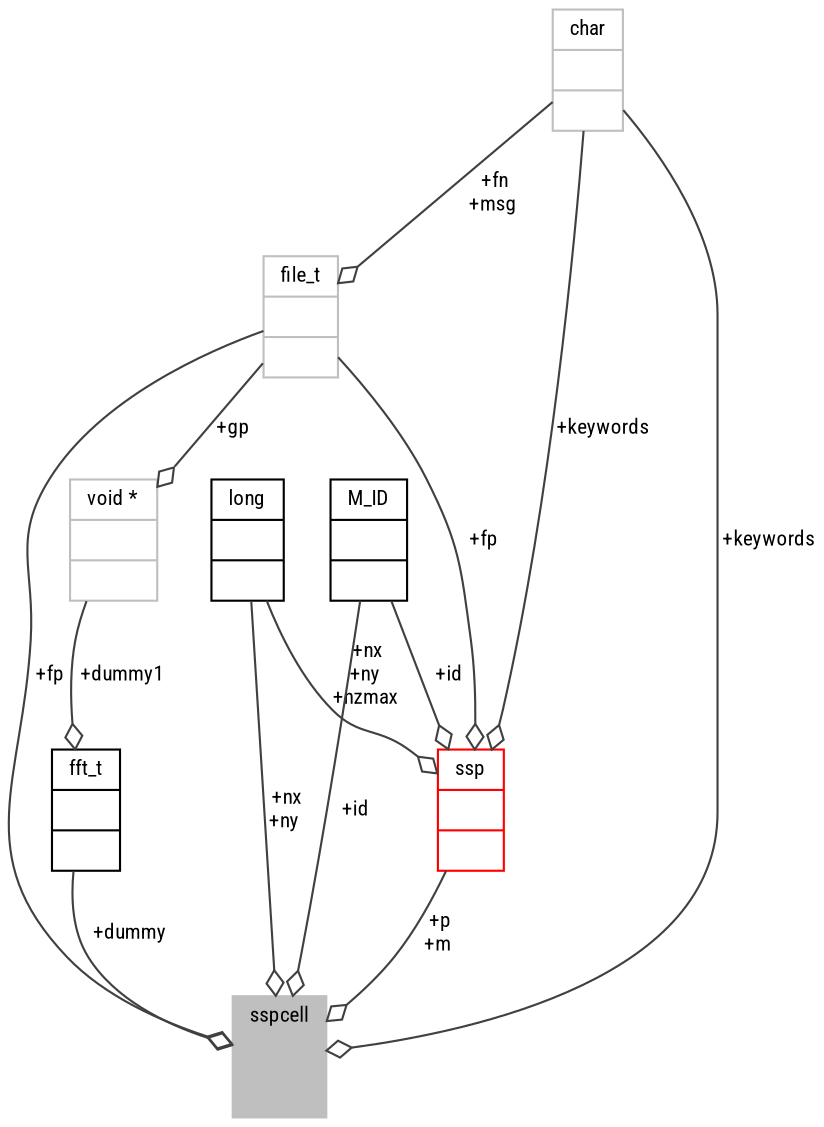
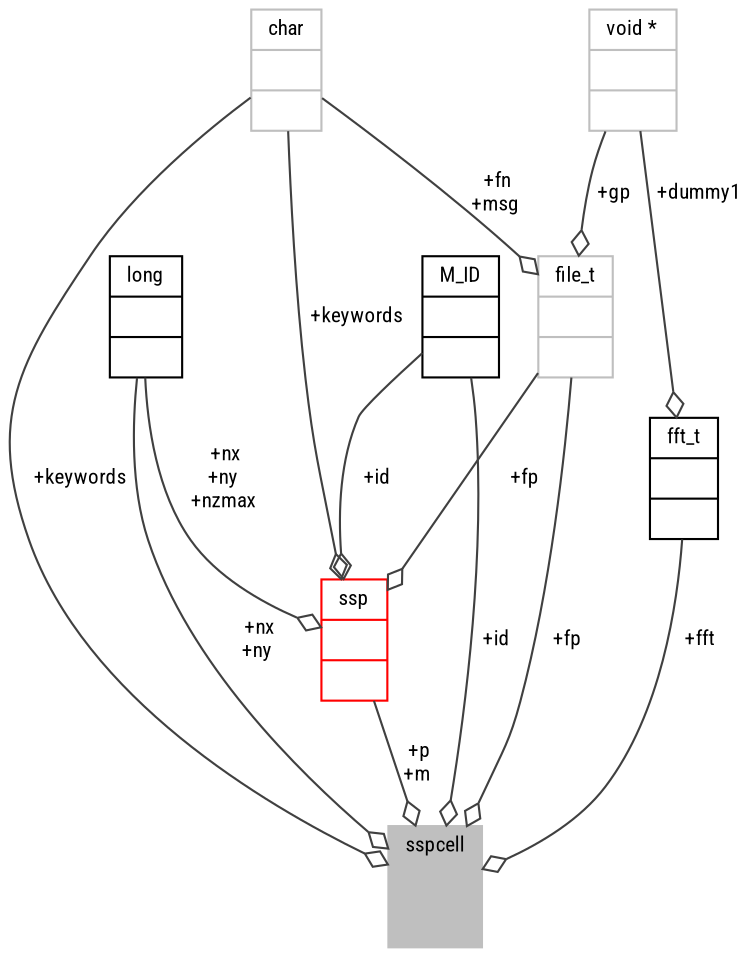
(219, 415) -> (590, 180)
(127, 933) -> (698, 640)
